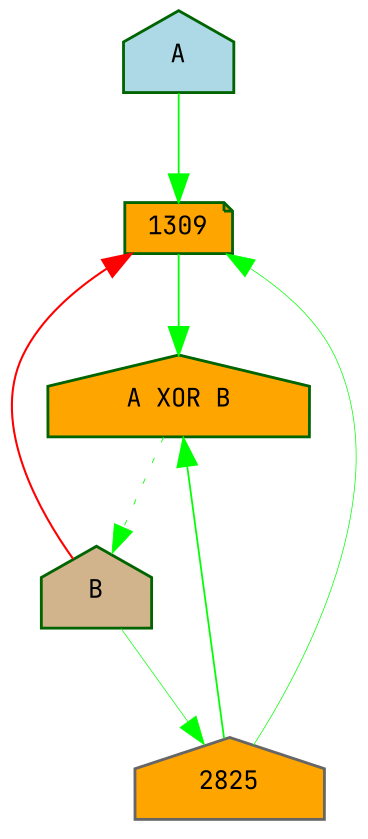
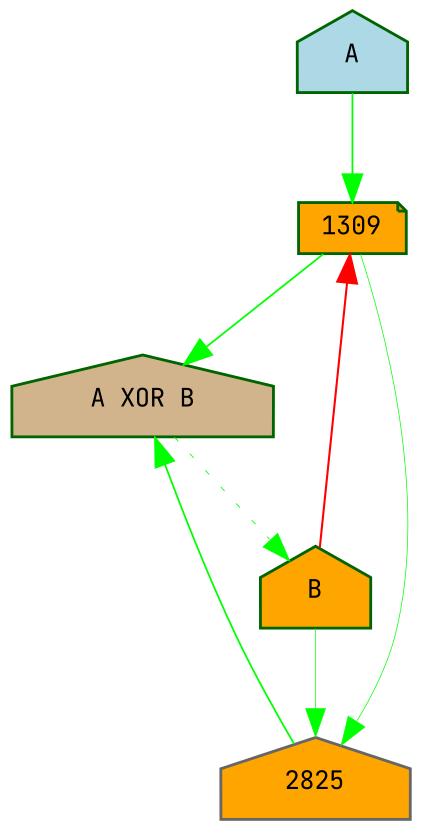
(179, 400) -> (143, 400)
(352, 498) -> (406, 490)
(96, 591) -> (316, 591)
